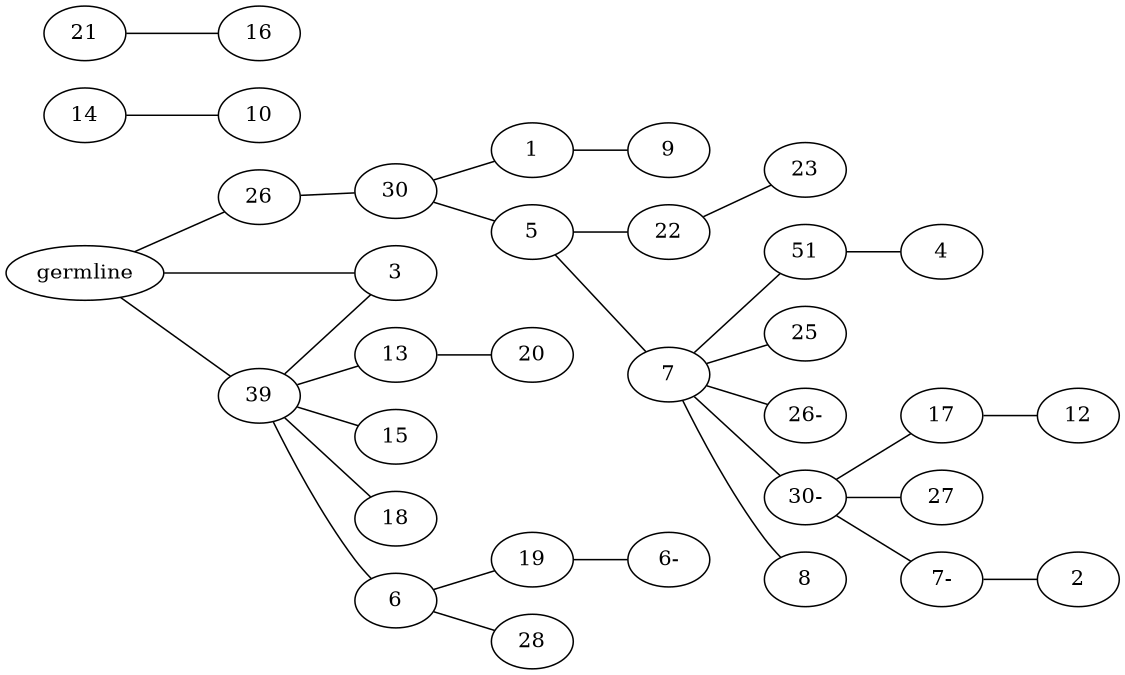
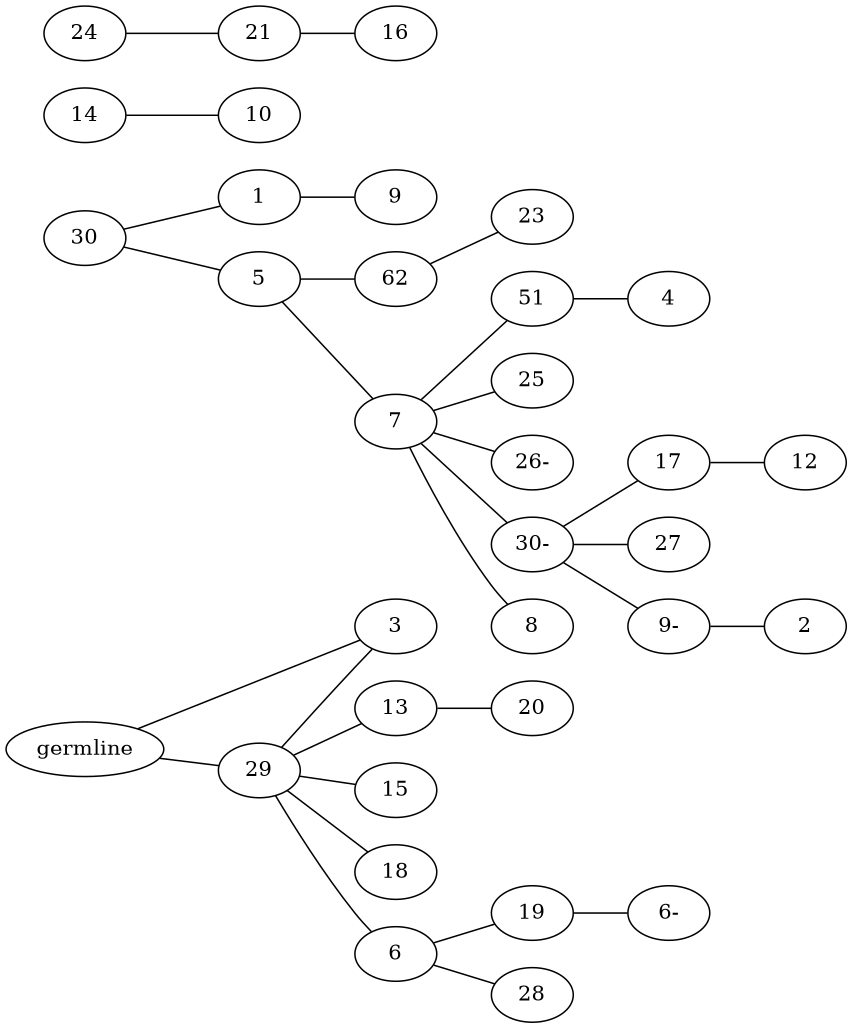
none -> (85, 33)
(259, 197) -> none
(669, 232) -> (396, 279)
(259, 396) -> (259, 770)
(942, 579) -> (669, 626)
